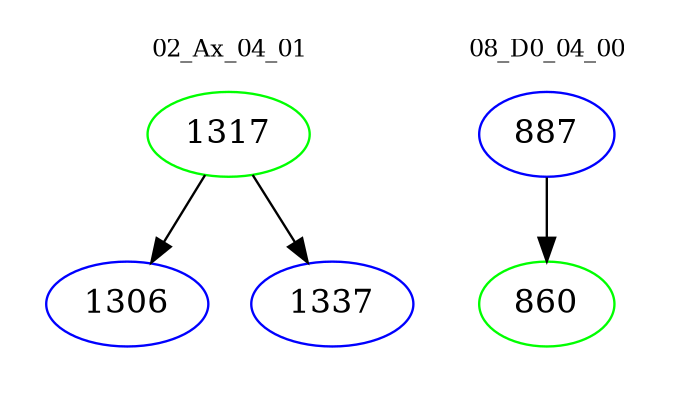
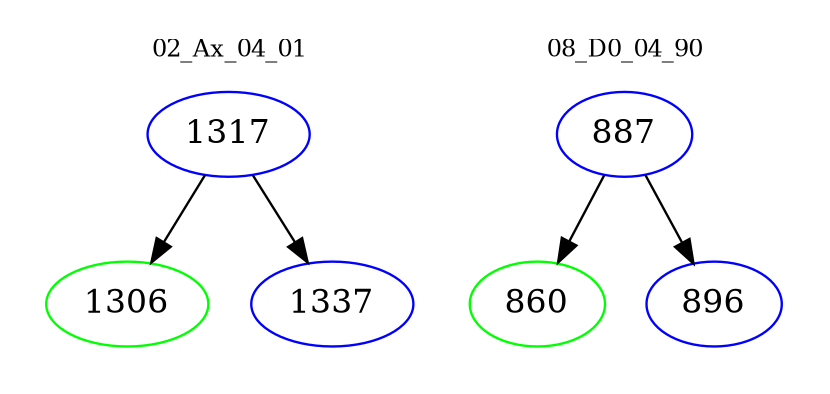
(548, 51) -> (626, 51)
(229, 134) -> (229, 134)
(127, 304) -> (127, 304)
none -> (714, 304)
